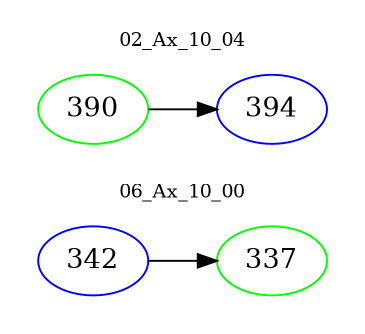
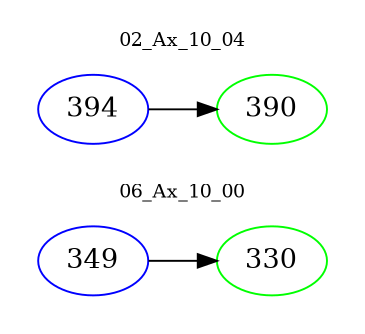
(173, 109) -> (173, 109)
(93, 261) -> (93, 261)
(272, 261) -> (272, 261)
